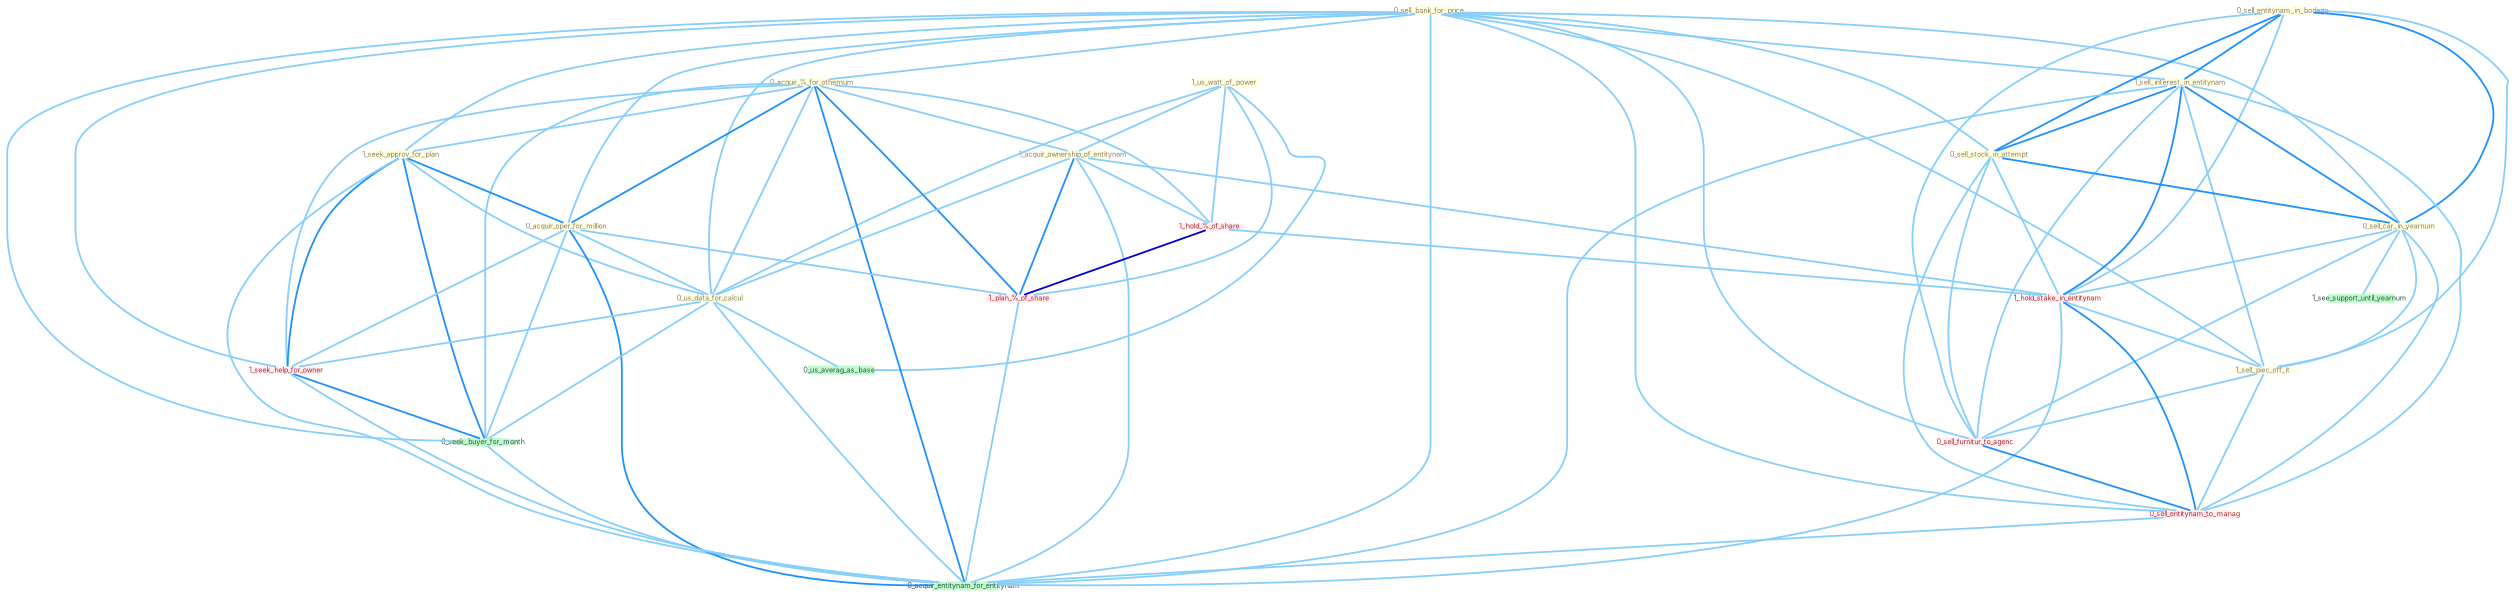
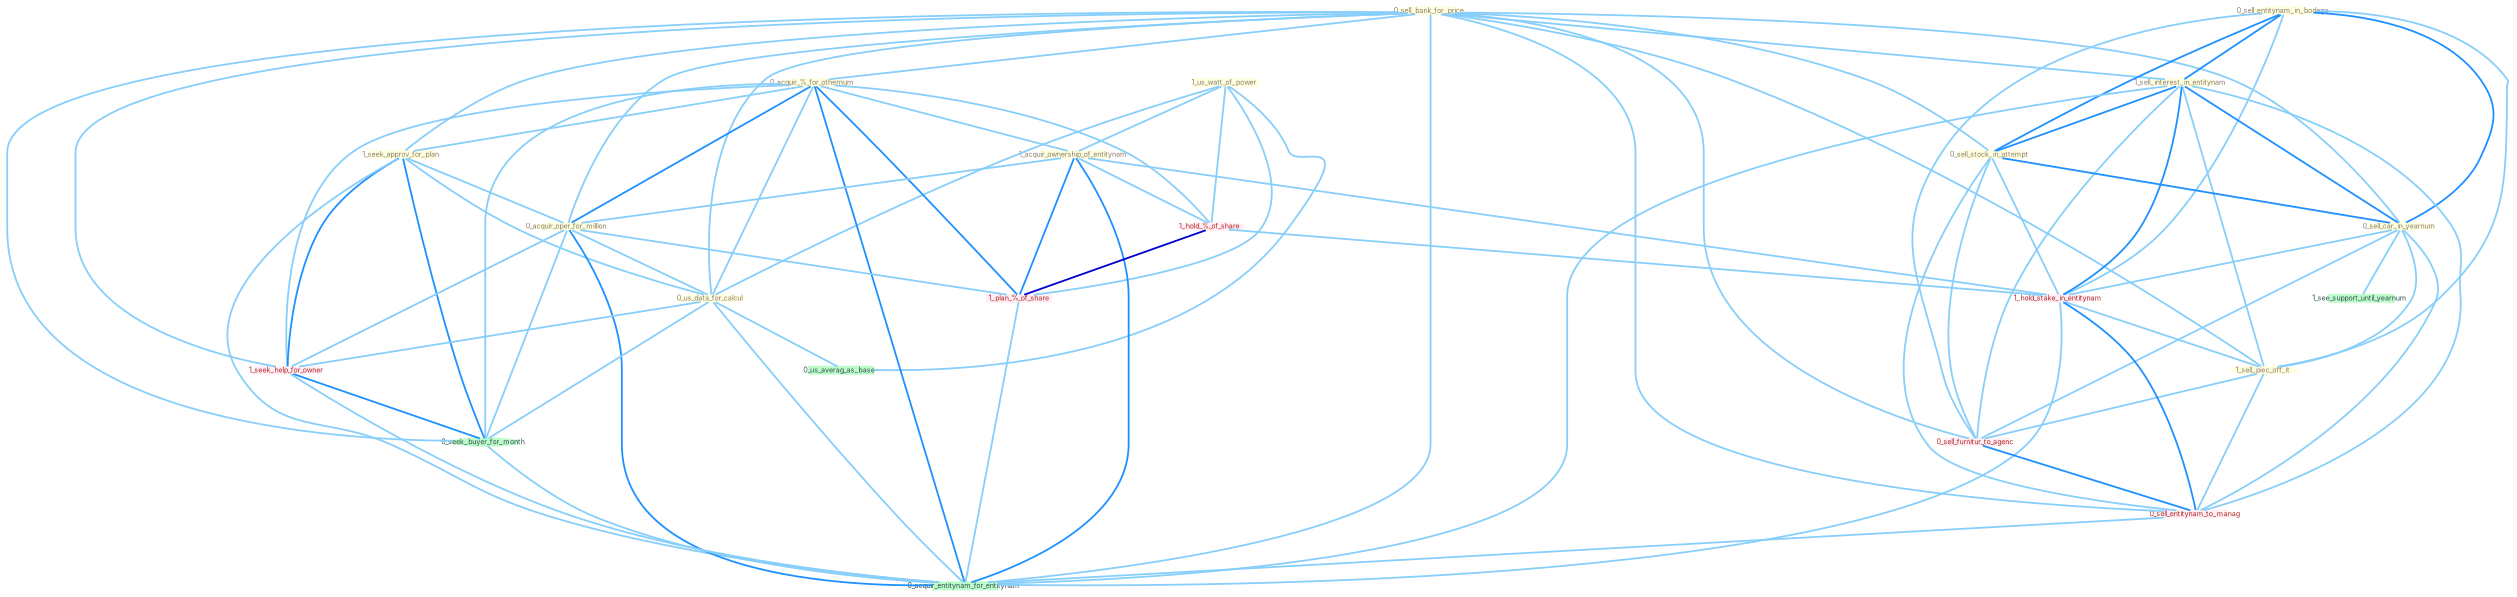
(481, 189) -> (481, 189)
(893, 226) -> (821, 191)
(1129, 406) -> (1129, 406)
